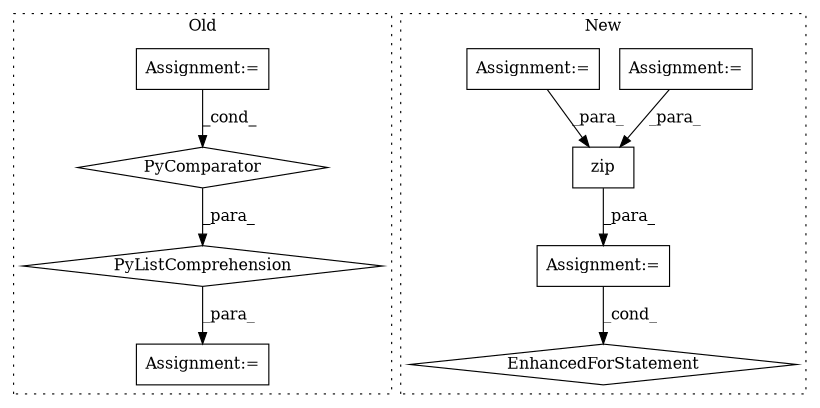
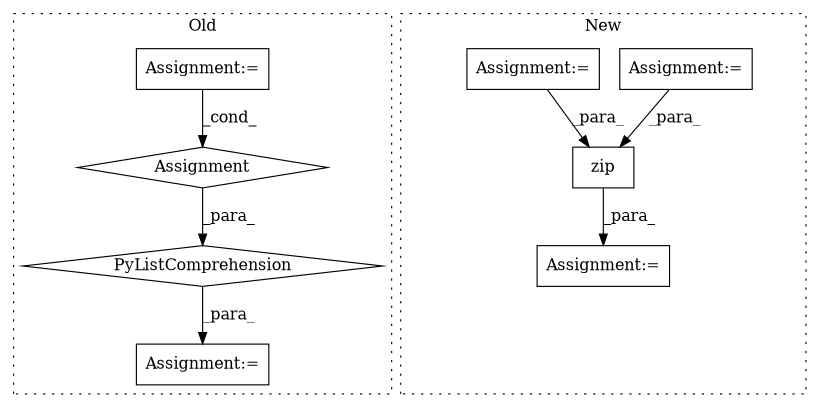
(203, 168) -> (203, 168)
(603, 364) -> none
